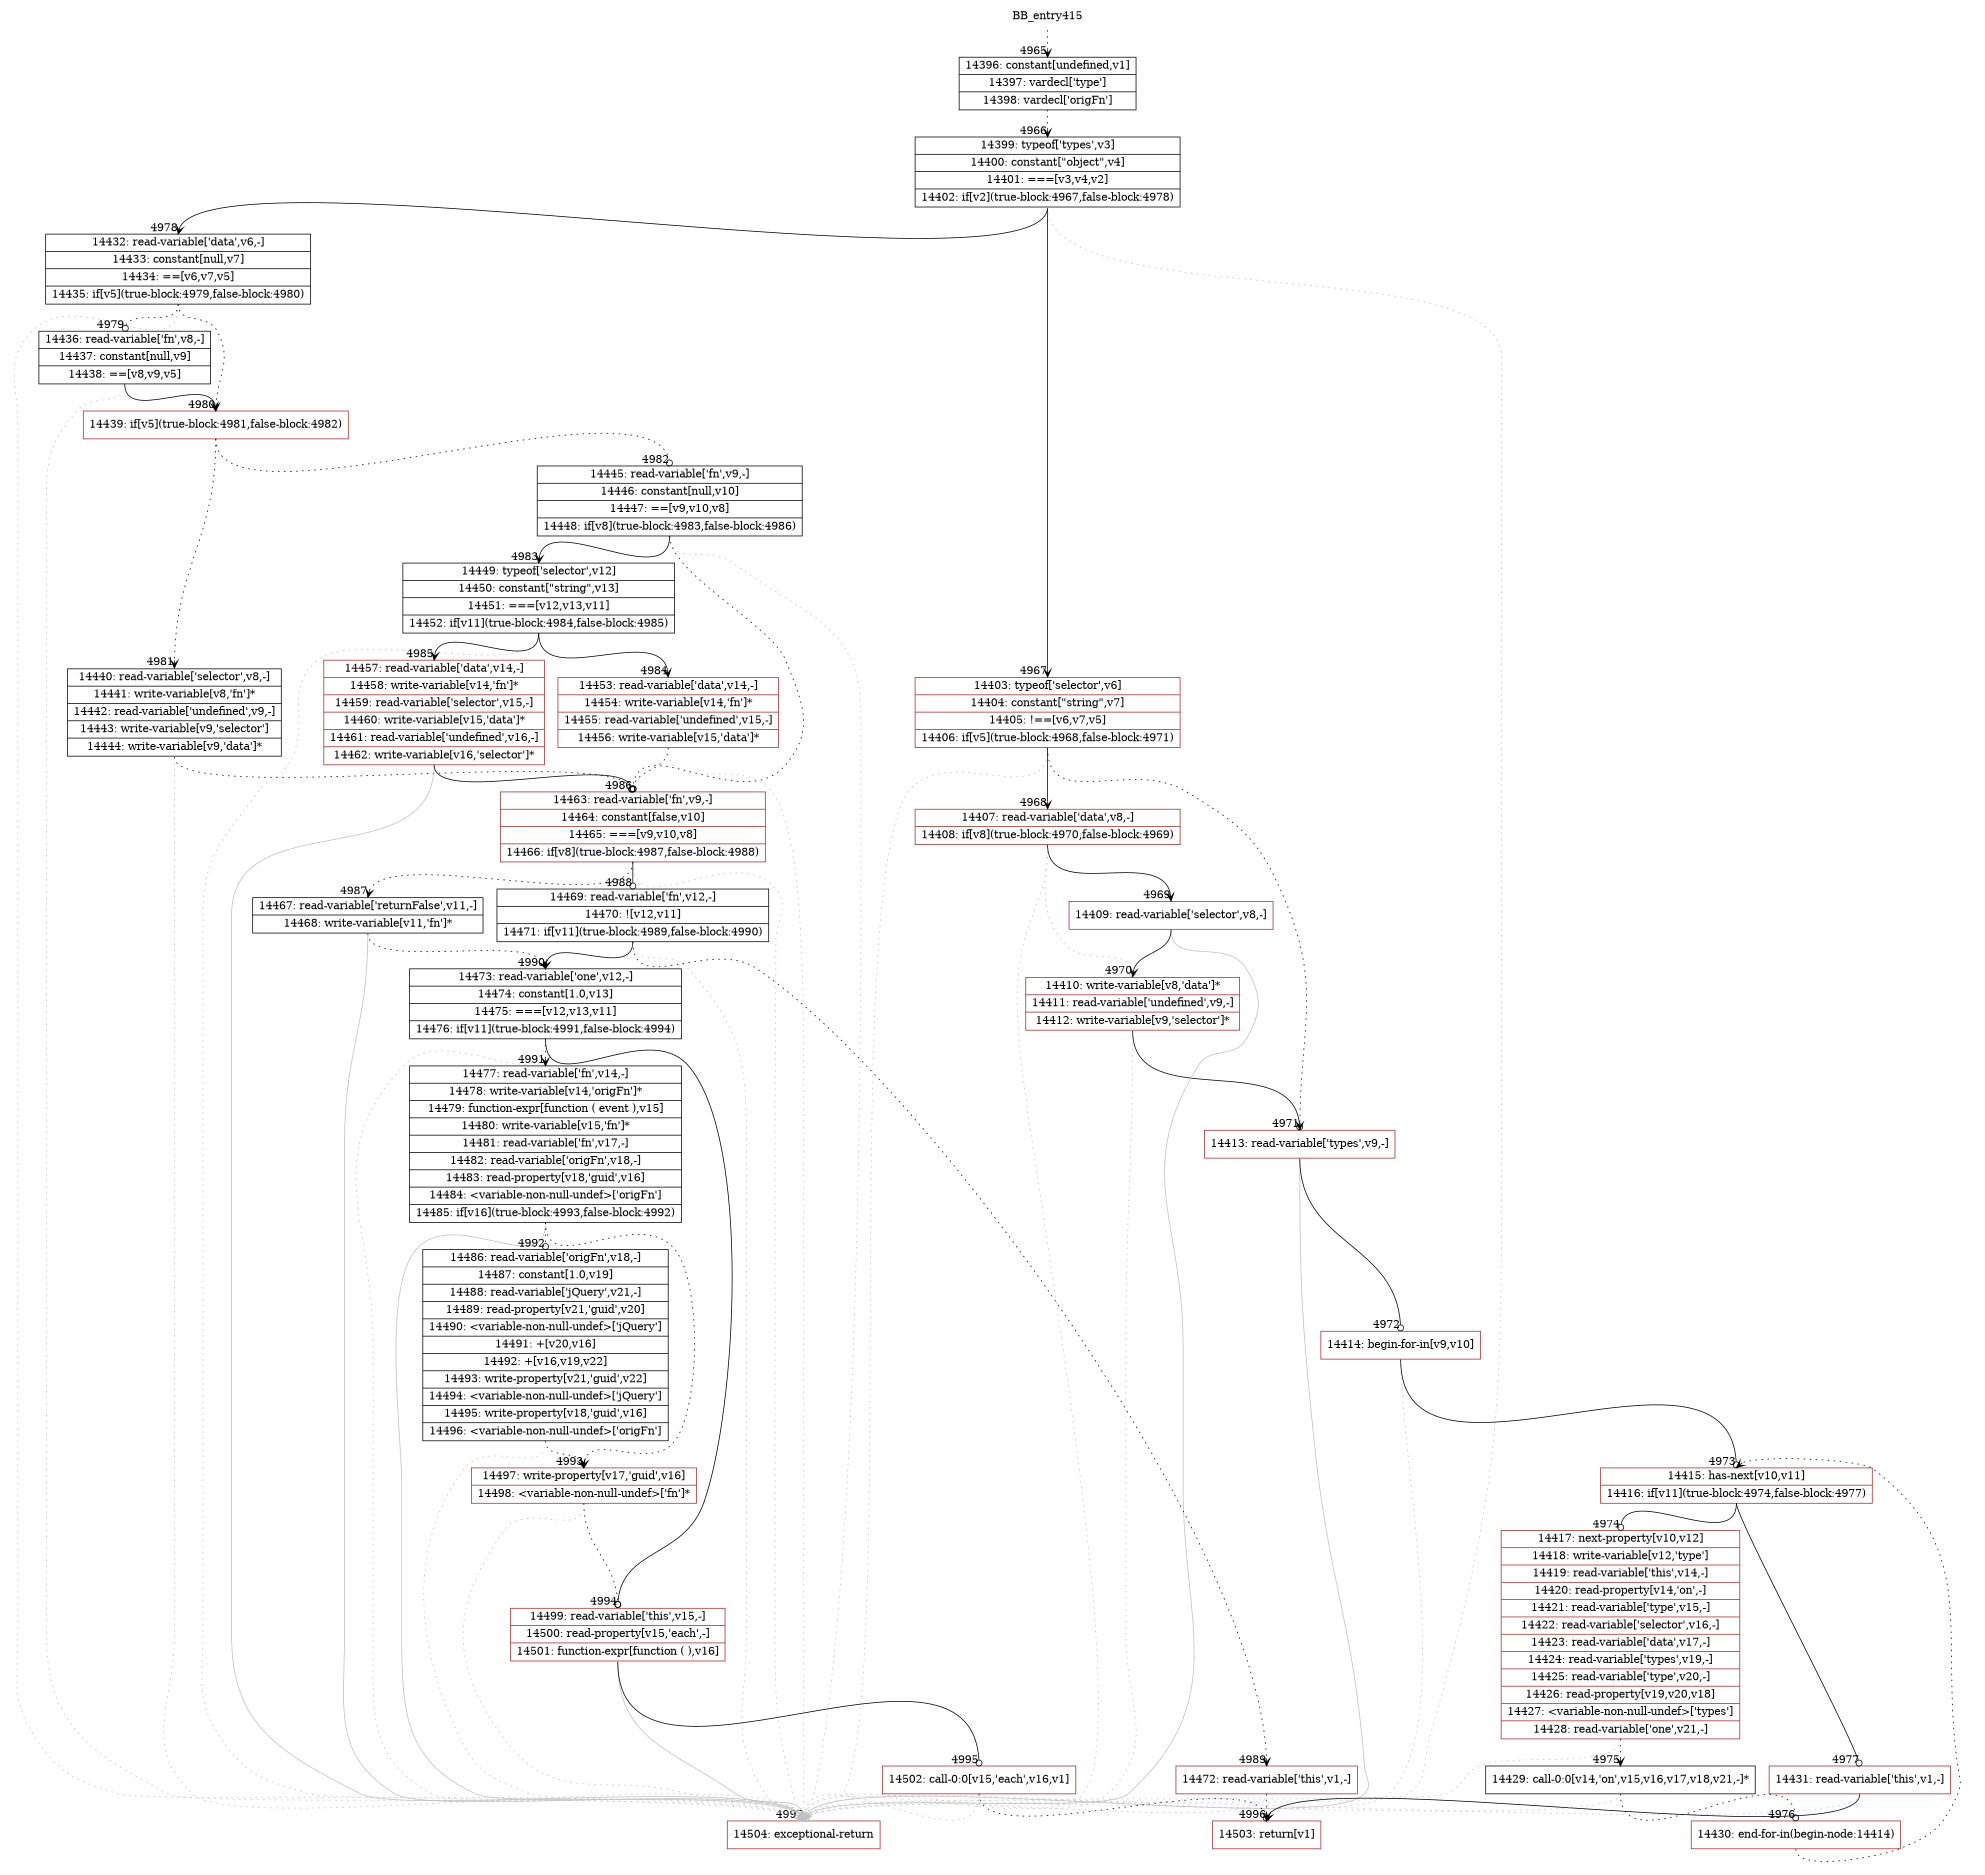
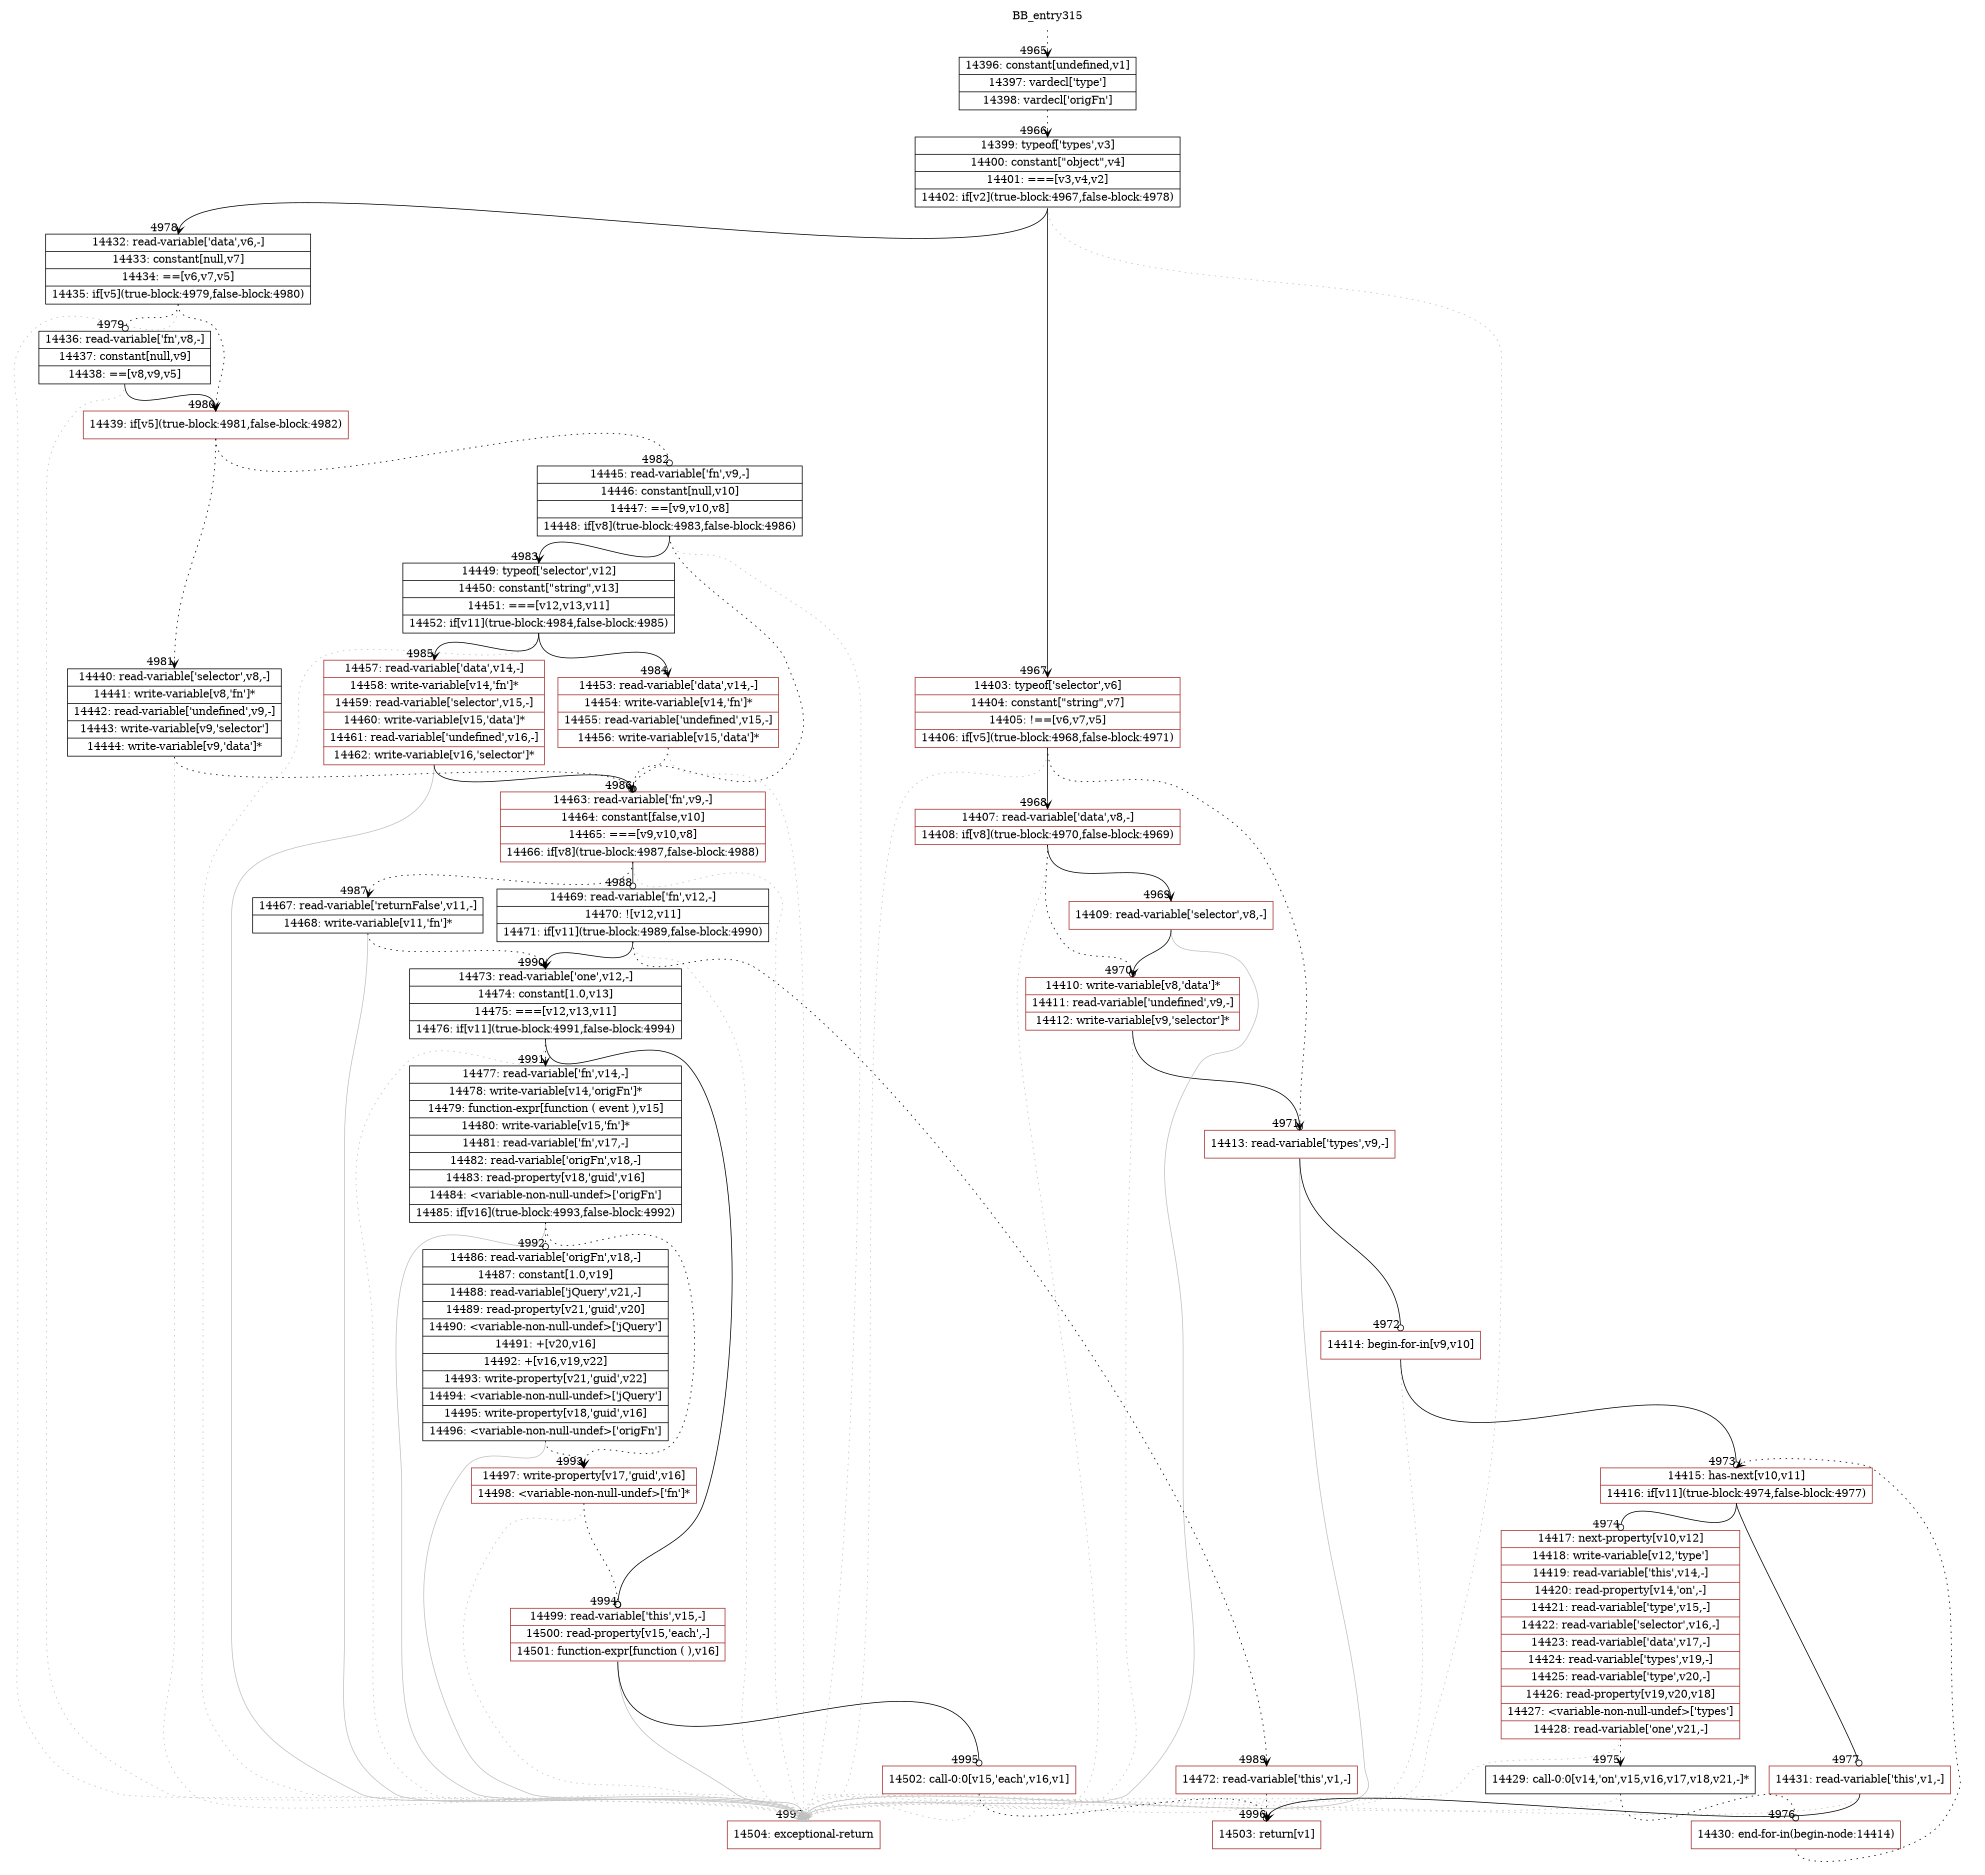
(1048, 17) -> (1048, 17)
(530, 779) -> (530, 779)
(1057, 933) -> (1057, 933)
(457, 1732) -> (457, 1732)
